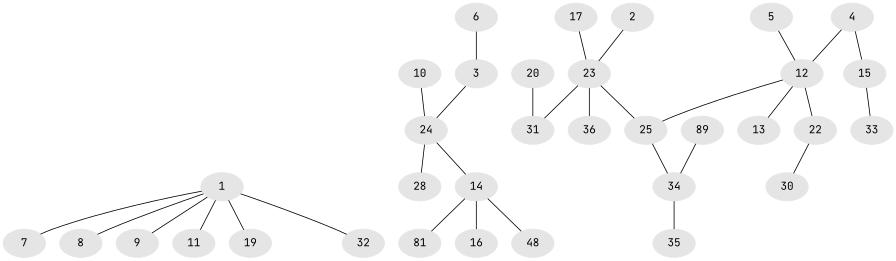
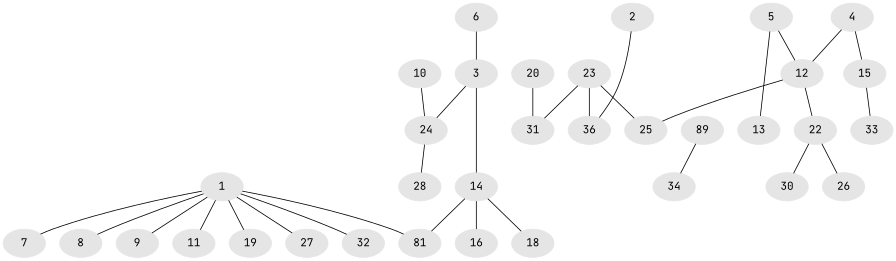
(576, 17) -> none
(611, 46) -> (622, 77)
(780, 102) -> (765, 74)
(451, 159) -> (476, 130)
(660, 159) -> none
none -> (844, 187)
none -> (324, 209)
none -> (307, 243)
(533, 243) -> (533, 243)
(674, 243) -> none
